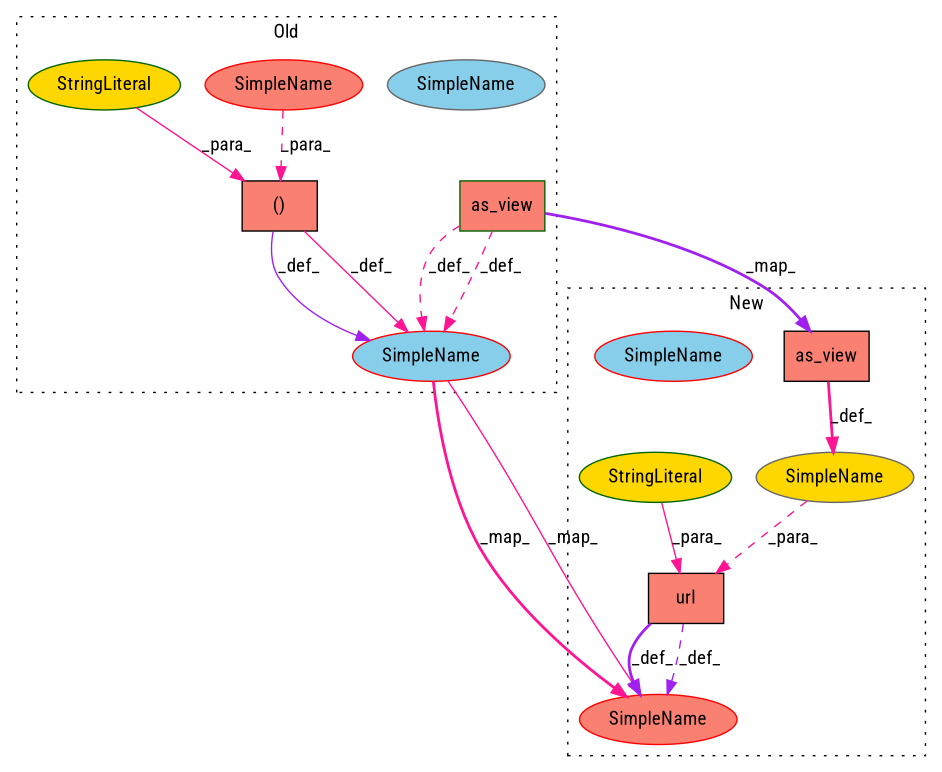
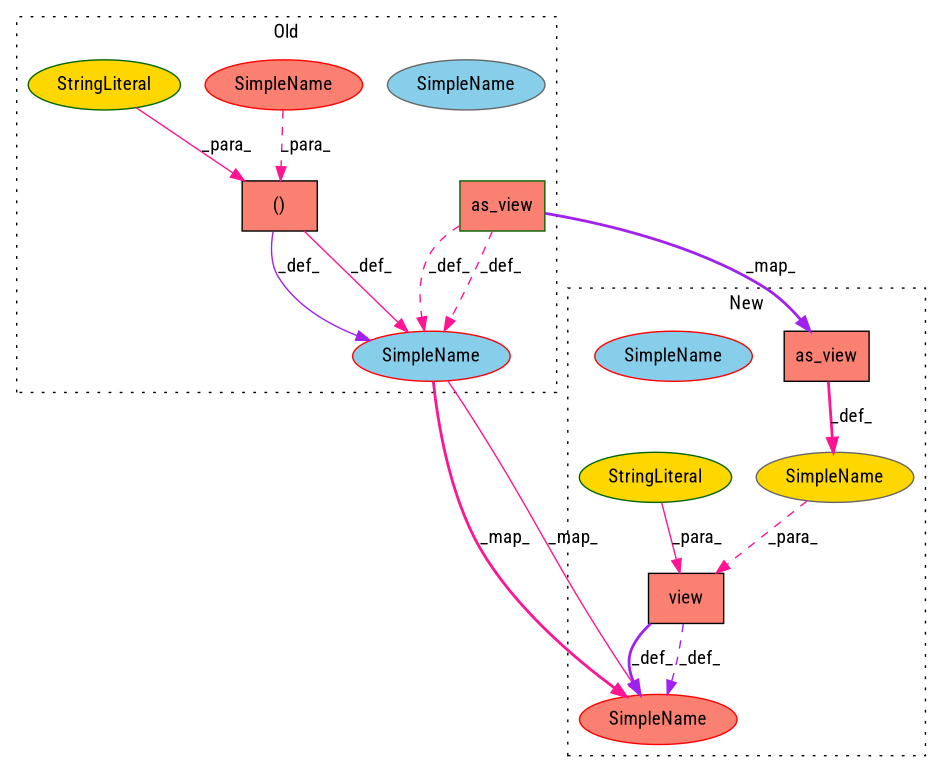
(686, 598) -> (686, 598)
